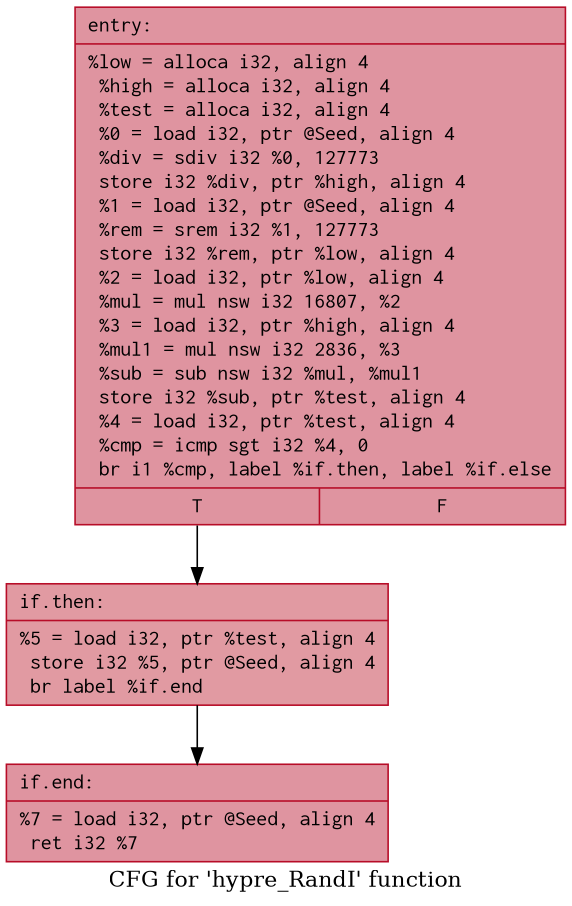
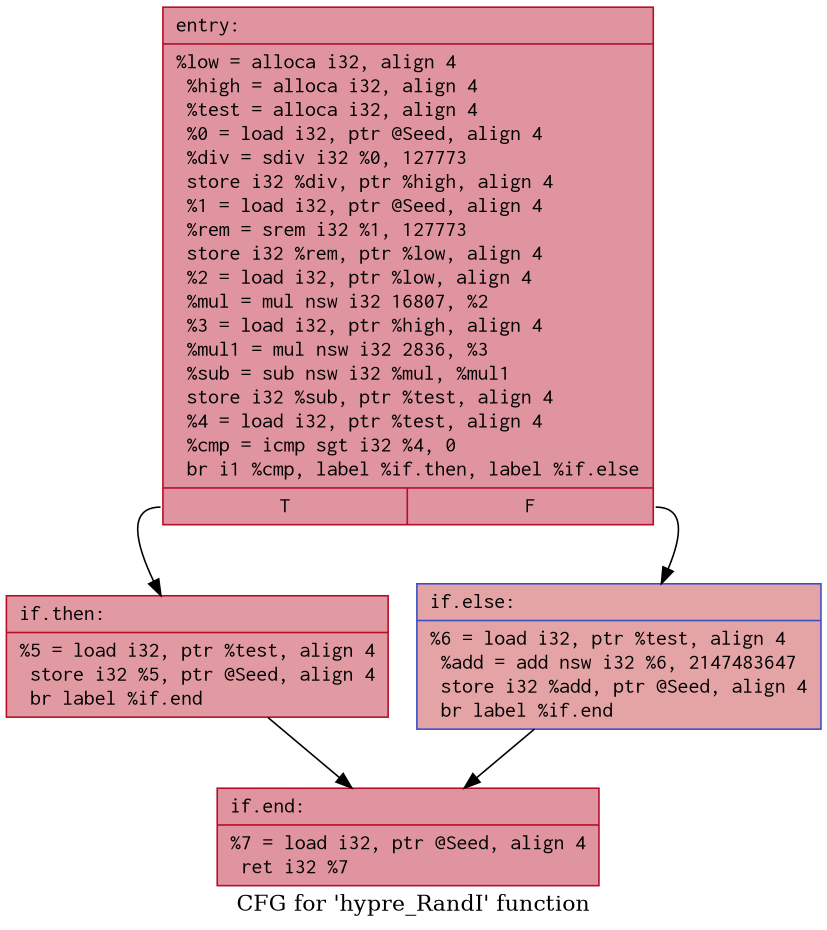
none -> (619, 656)
